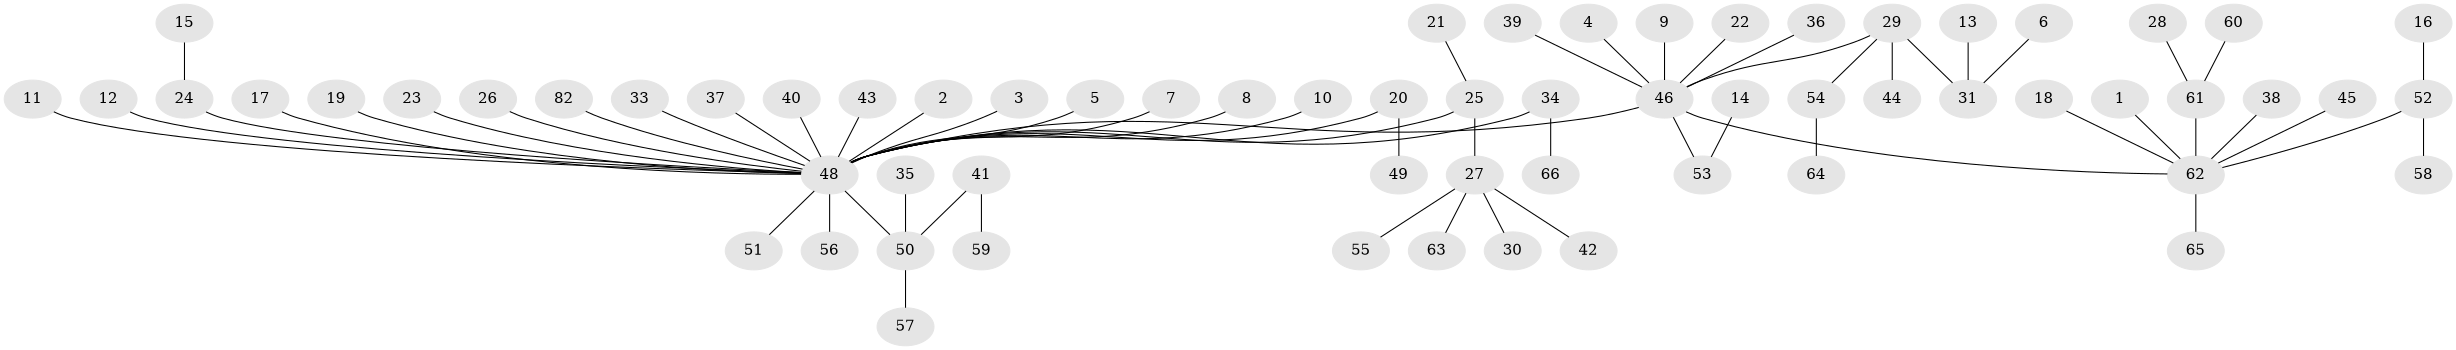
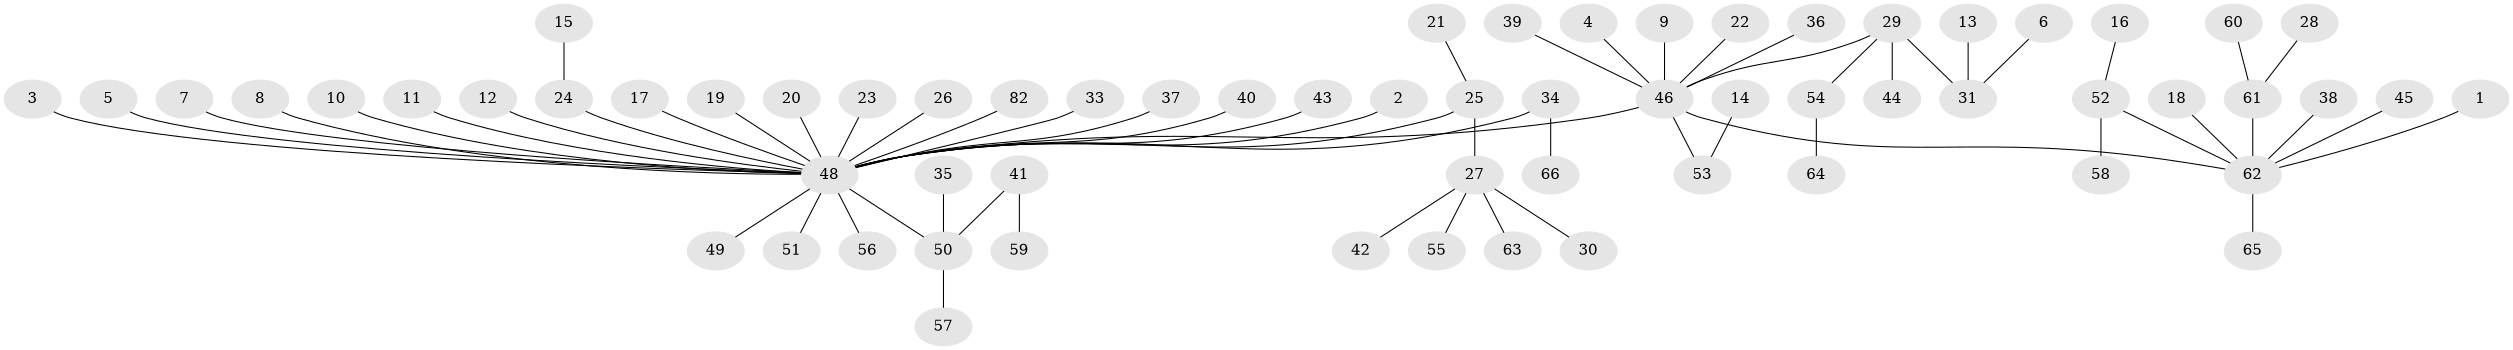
(1399, 146) -> (773, 213)
